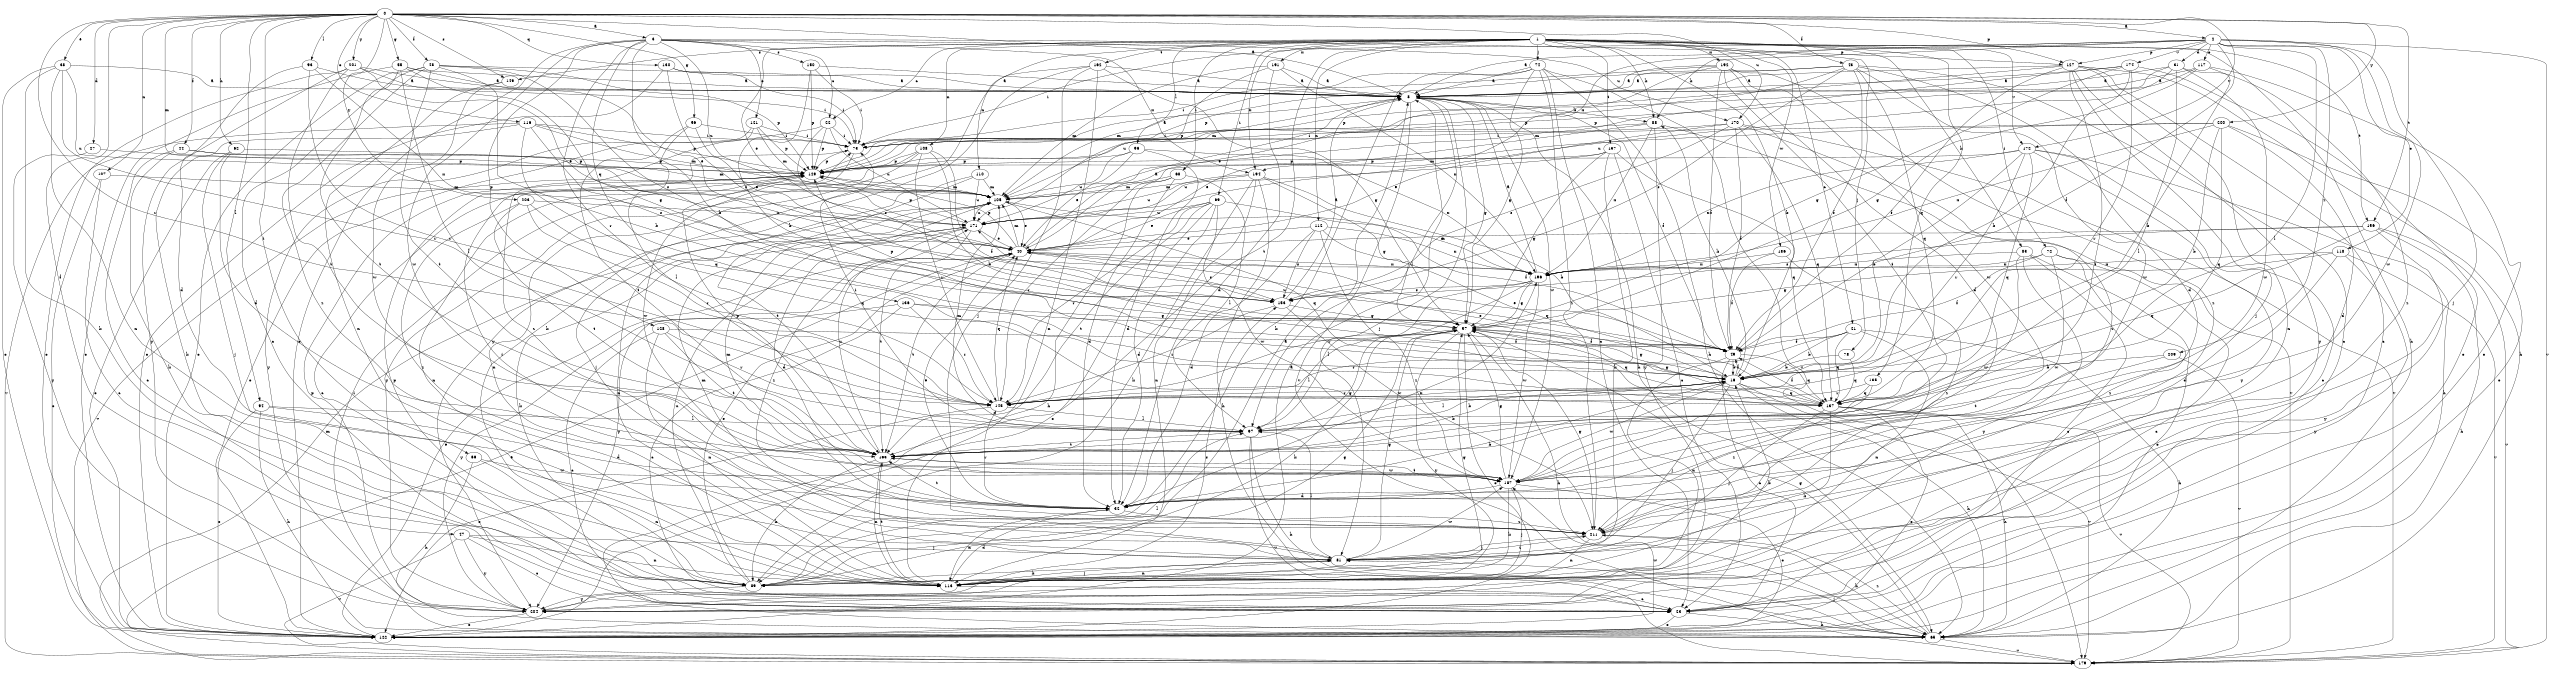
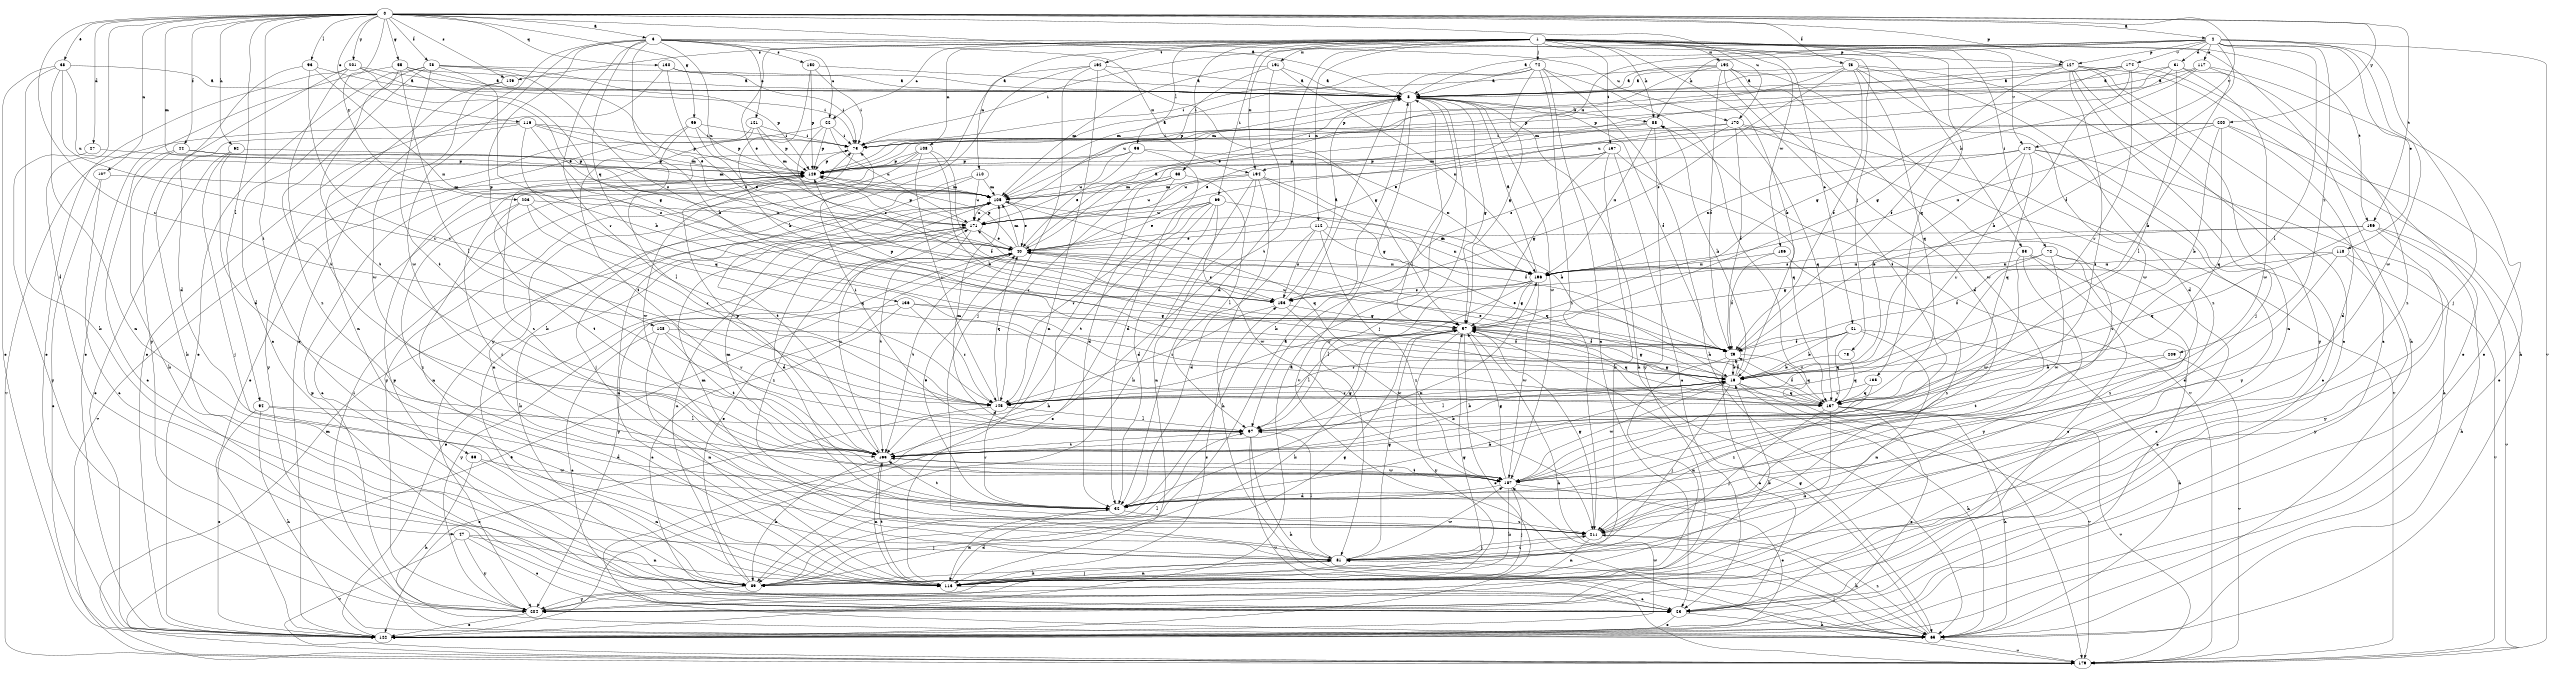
(1275, 104) -> (746, 157)
(2206, 307) -> (2095, 343)
